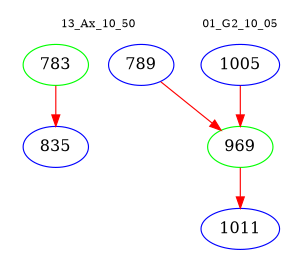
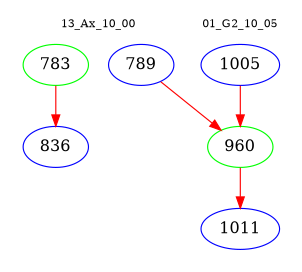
(99, 24) -> (99, 24)
(56, 147) -> (56, 147)
(240, 147) -> (240, 147)
